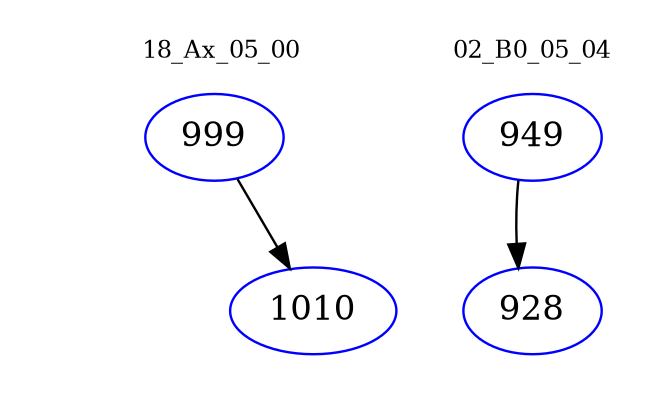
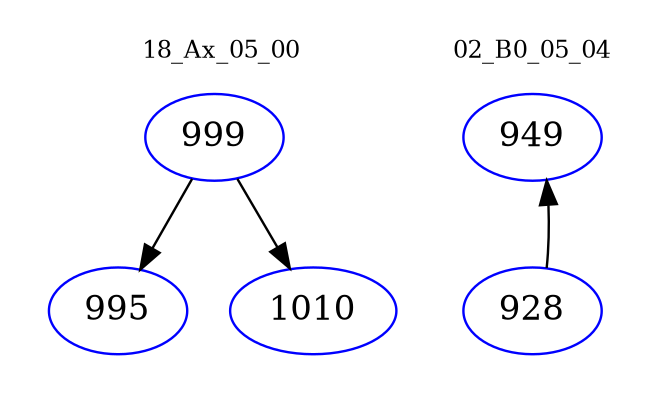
(516, 212) -> (549, 237)
none -> (118, 311)
